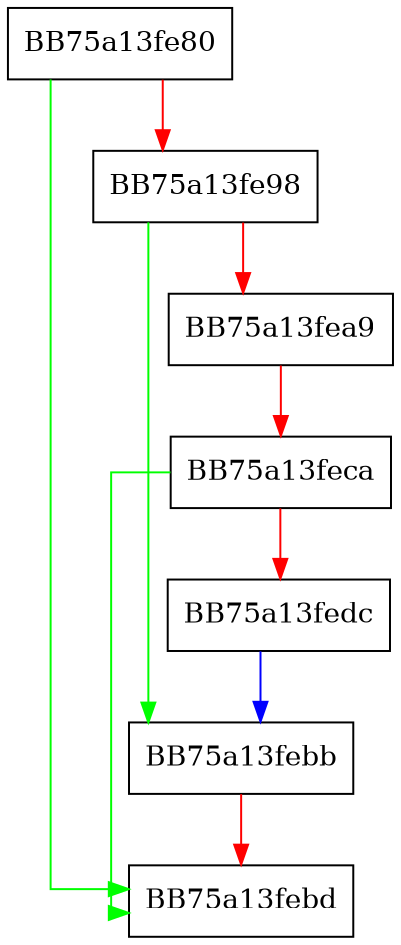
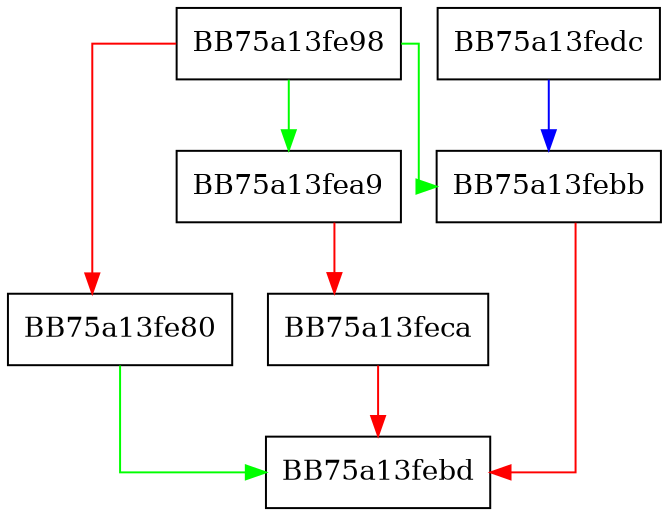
(163, 105) -> (92, 117)
(243, 248) -> (289, 105)
(280, 534) -> none
(111, 664) -> (378, 391)
